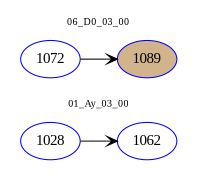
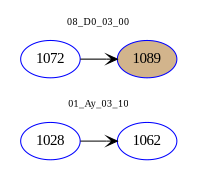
(99, 22) -> (99, 22)
(99, 104) -> (99, 104)
